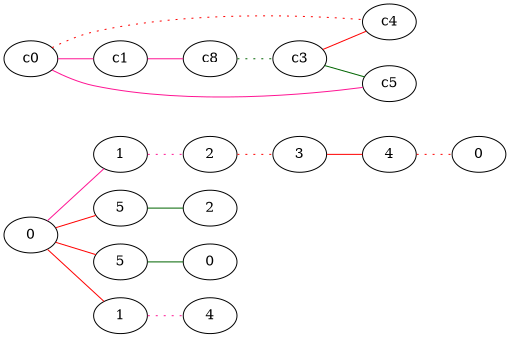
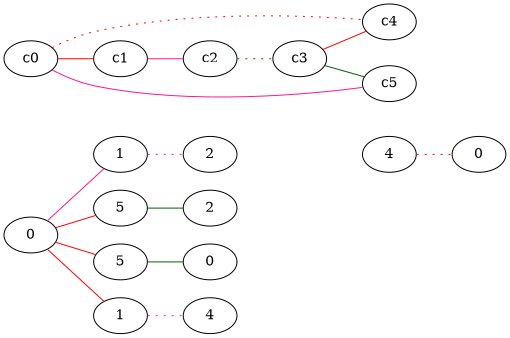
(76, 59) -> (76, 59)
(210, 59) -> (210, 59)
(300, 154) -> none
